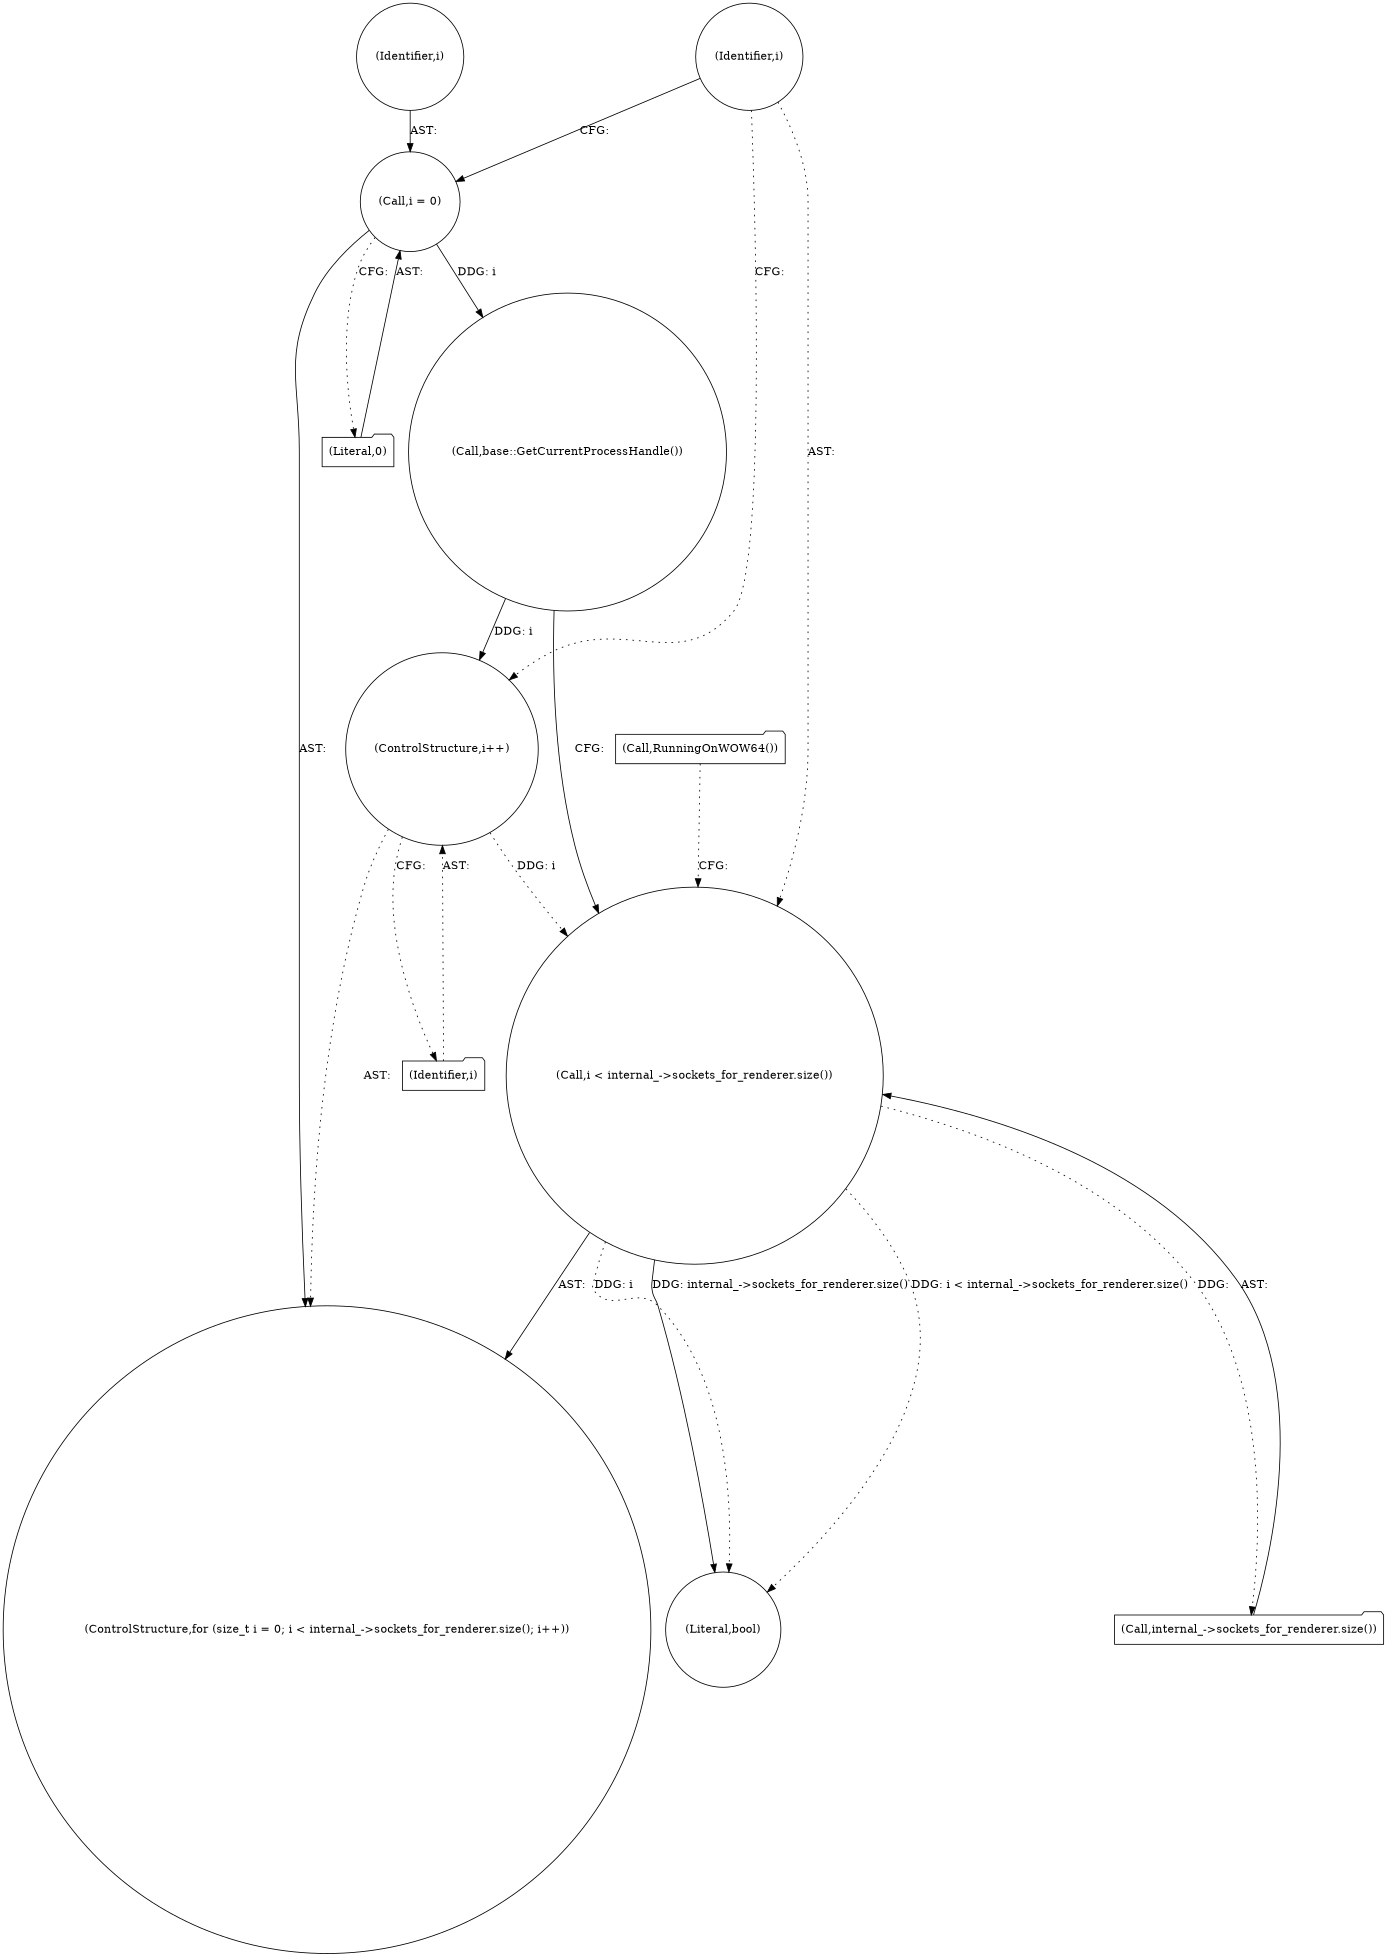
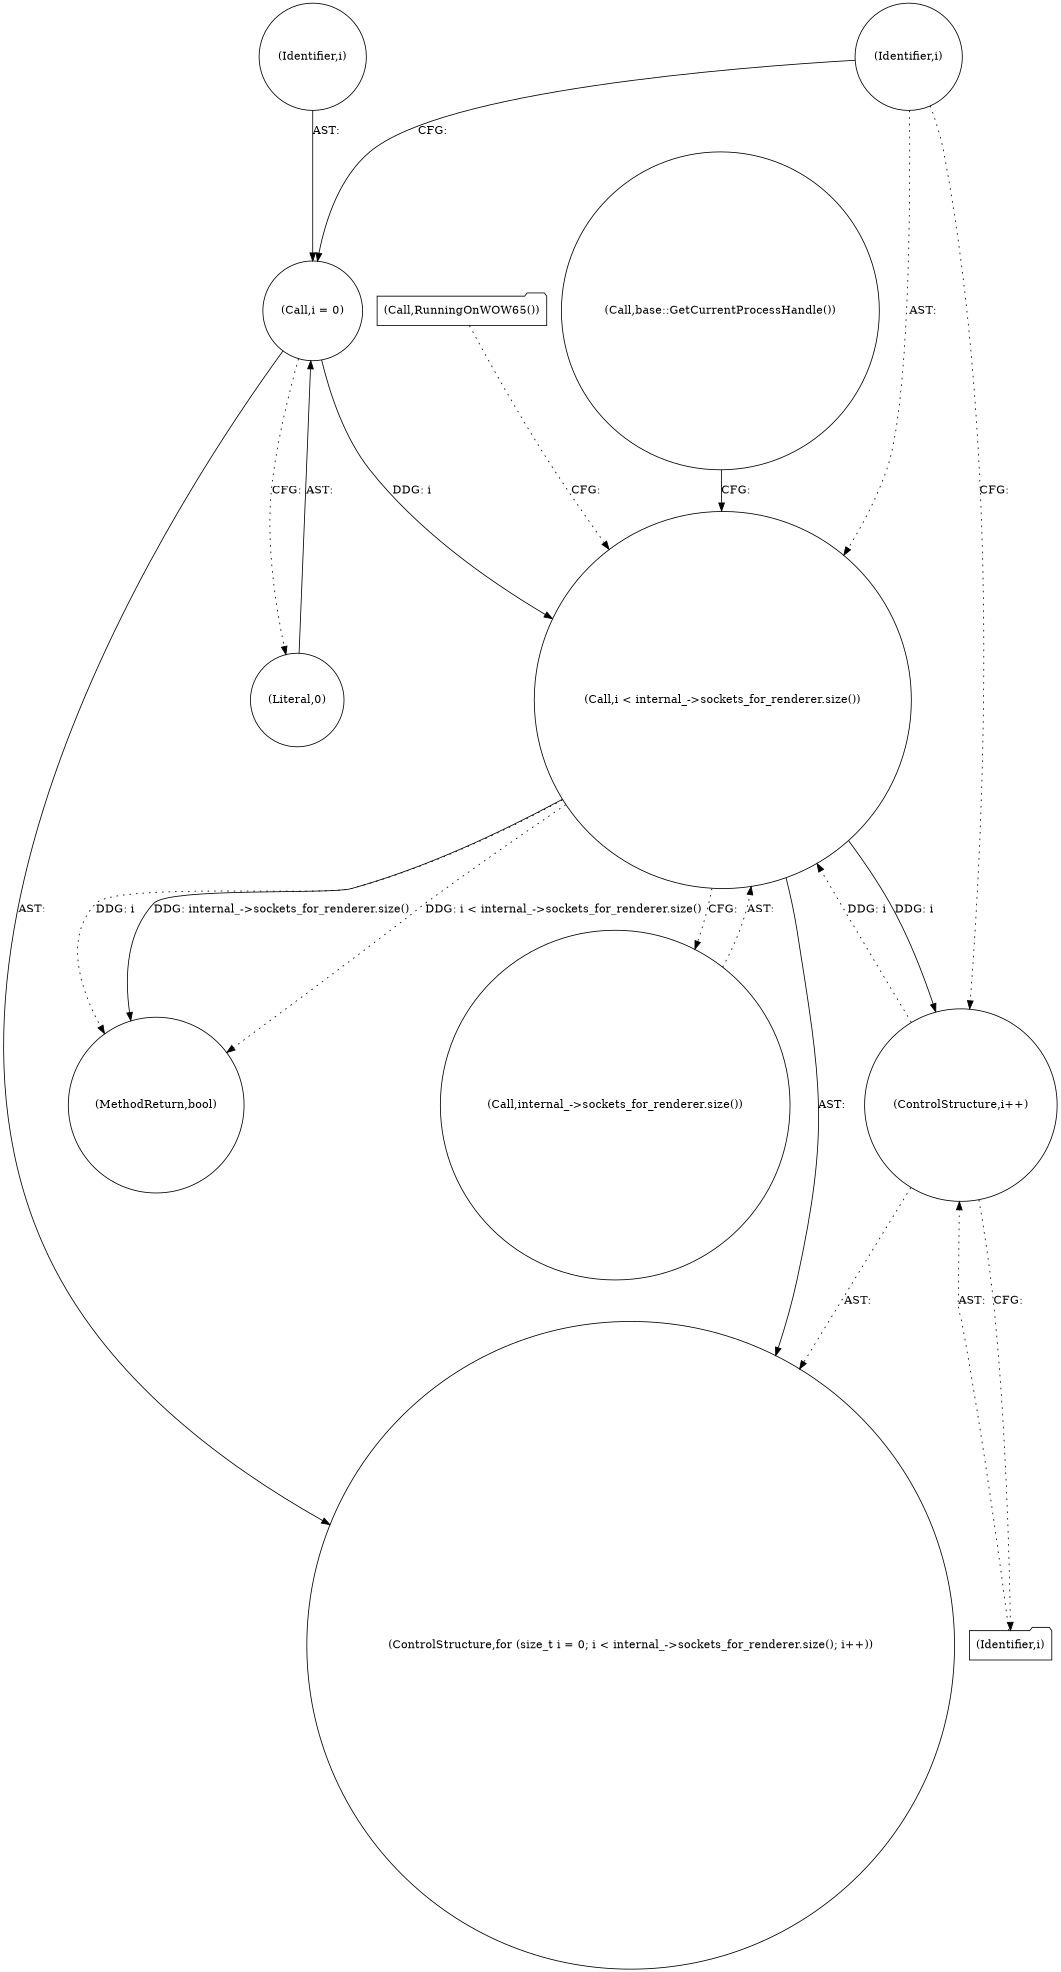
(457, 277) -> (406, 510)
(358, 452) -> (297, 700)
(494, 625) -> (898, 919)
(700, 749) -> (462, 311)
(1219, 1259) -> (739, 932)
(1215, 1285) -> (725, 909)
(723, 1630) -> (156, 1105)
(1249, 1630) -> (615, 1105)
